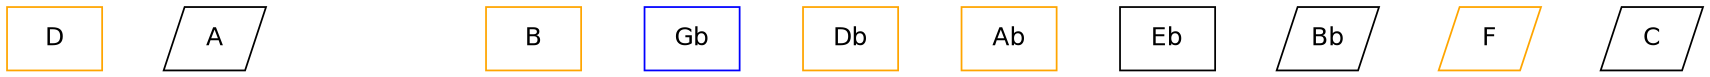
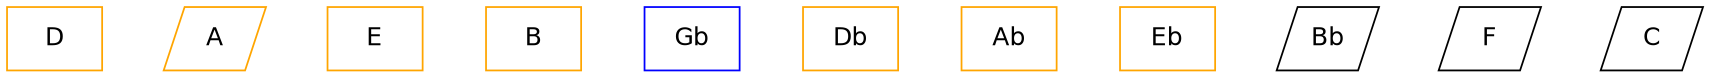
(215, 39) -> (215, 39)
none -> (375, 39)
(1168, 39) -> (1168, 39)
(1490, 39) -> (1490, 39)
